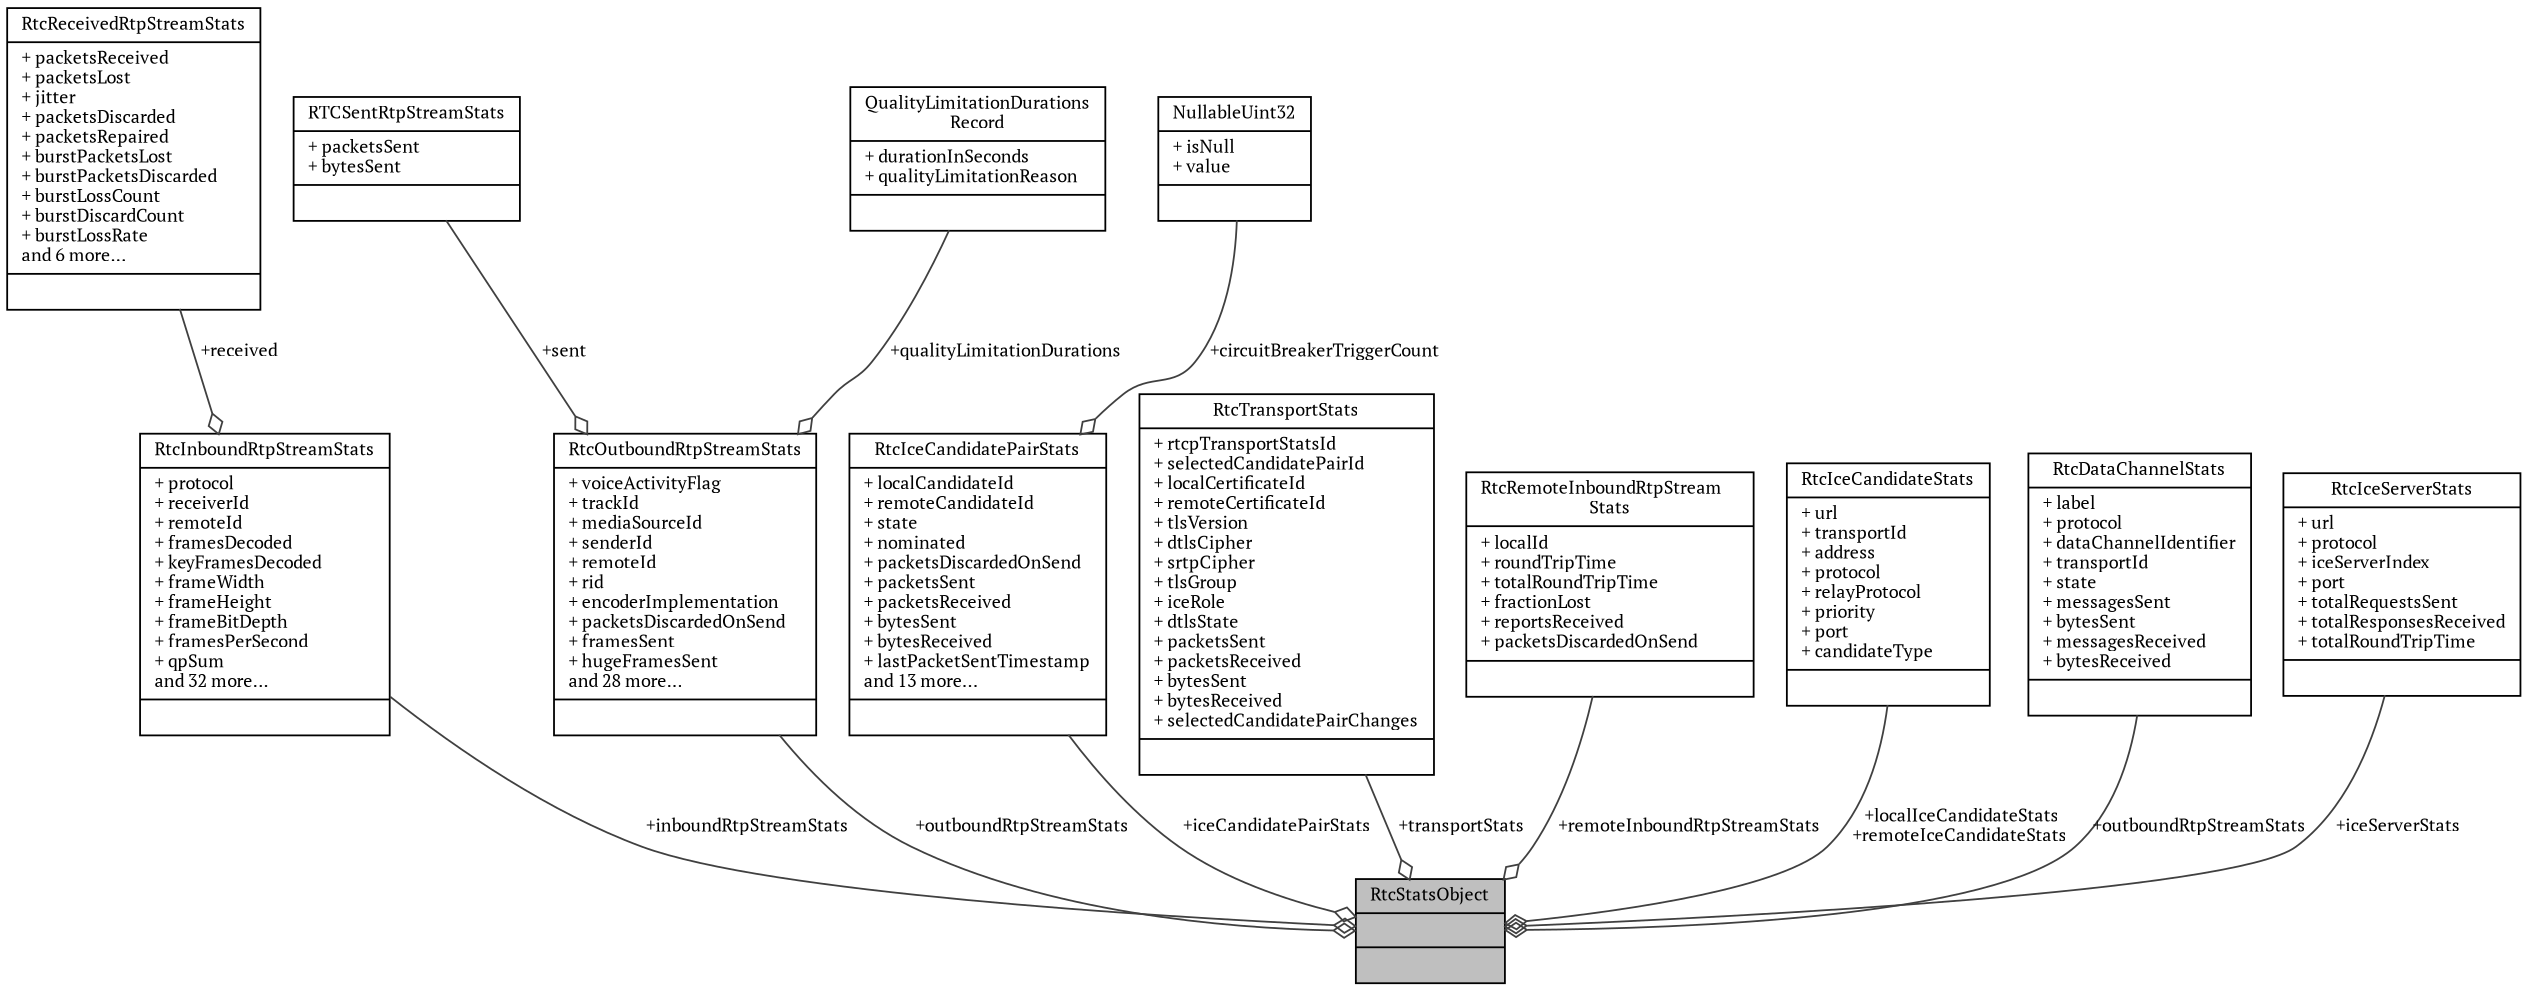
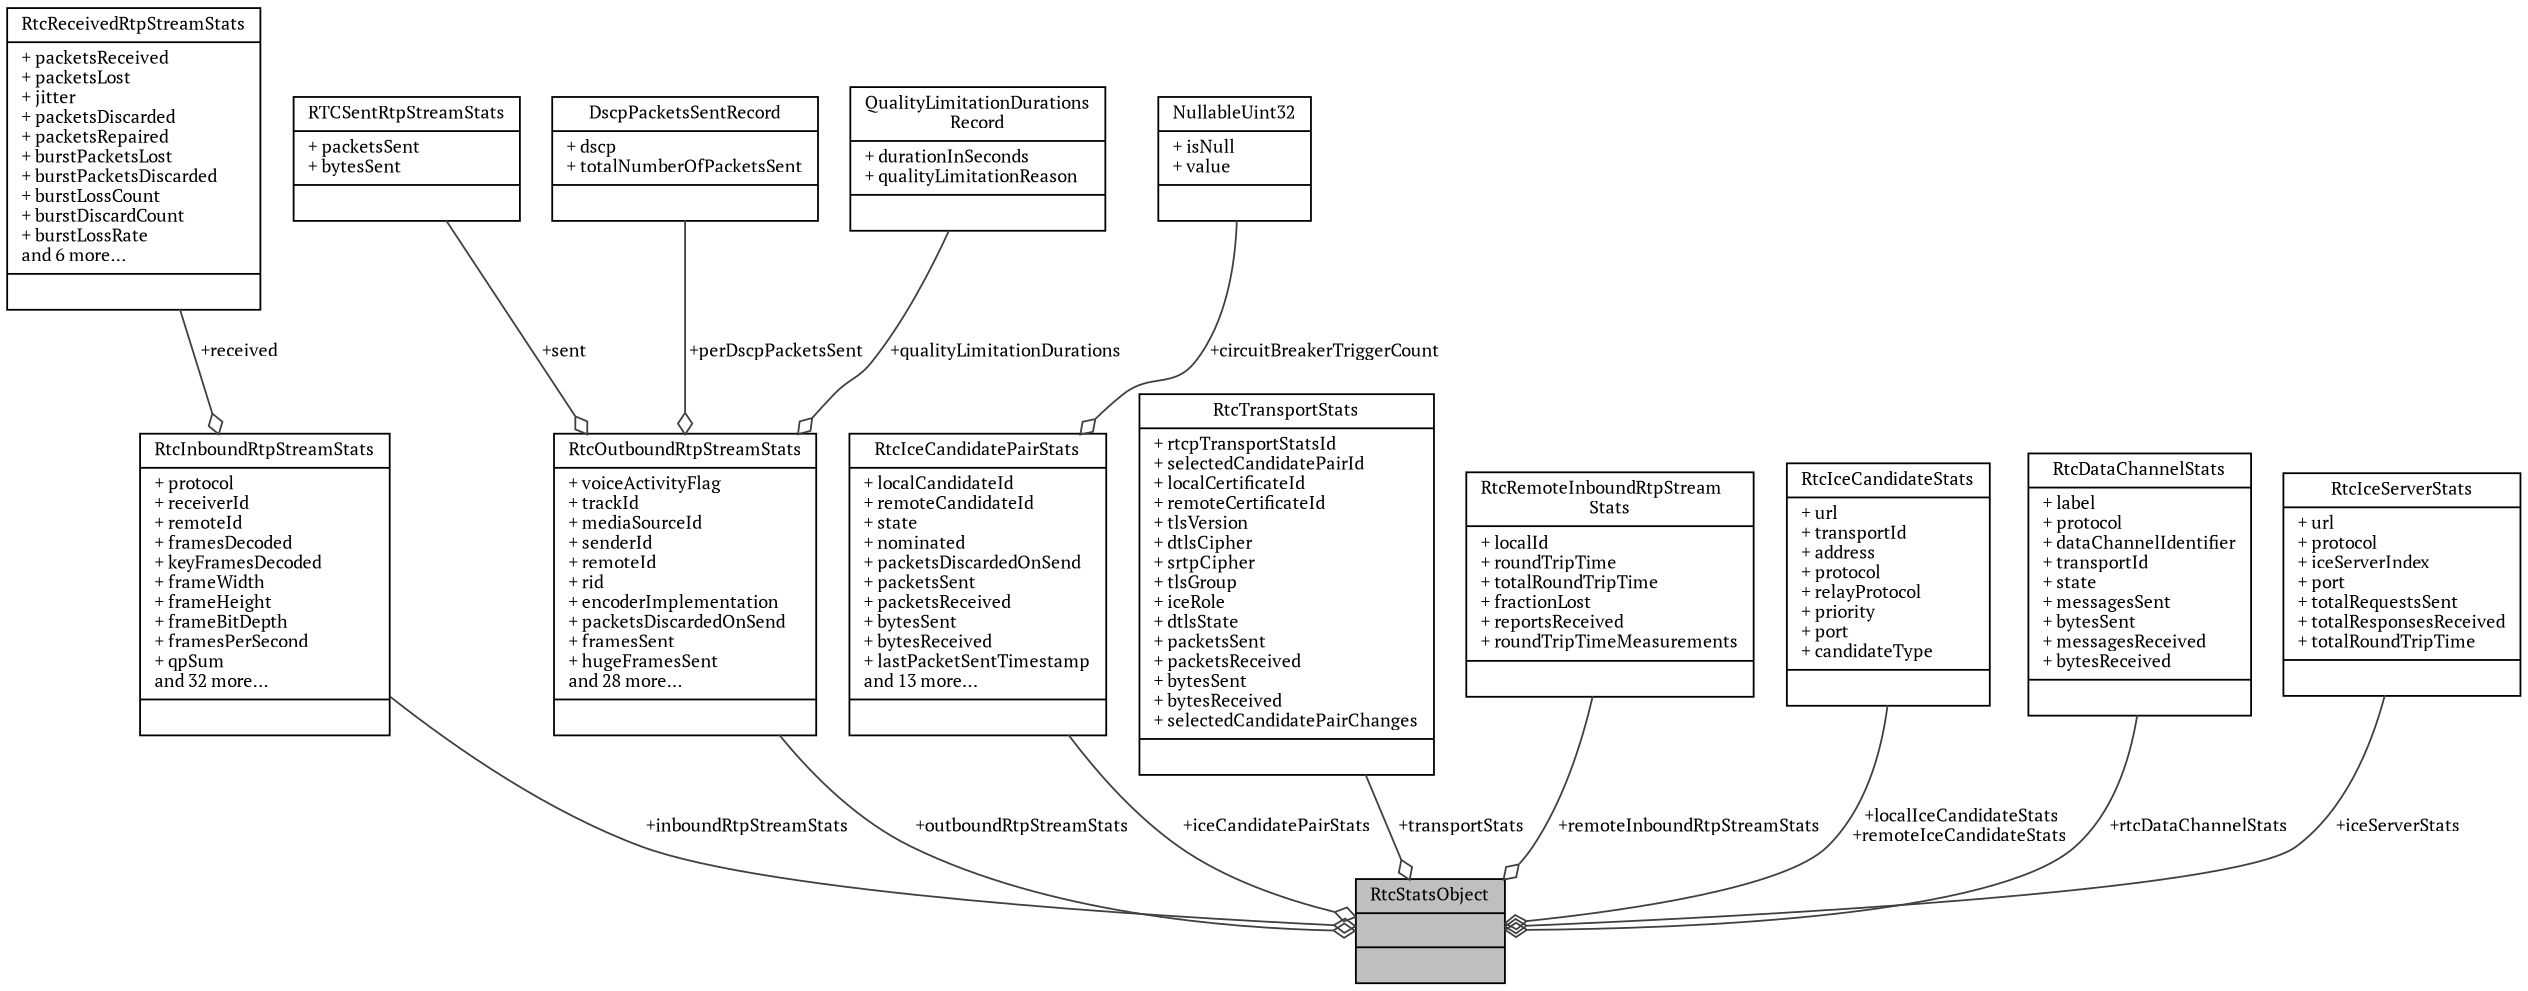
none -> (685, 159)
(1589, 642) -> (1610, 642)
(2197, 827) -> (2197, 827)
